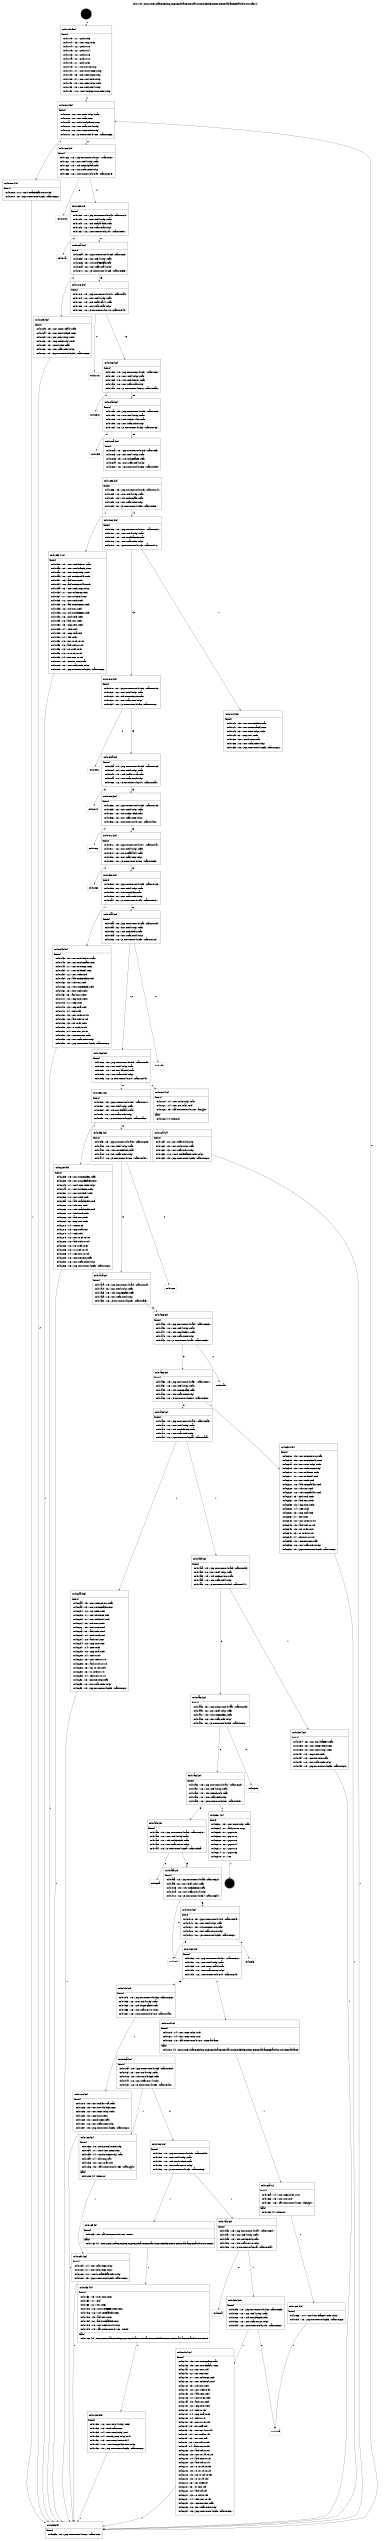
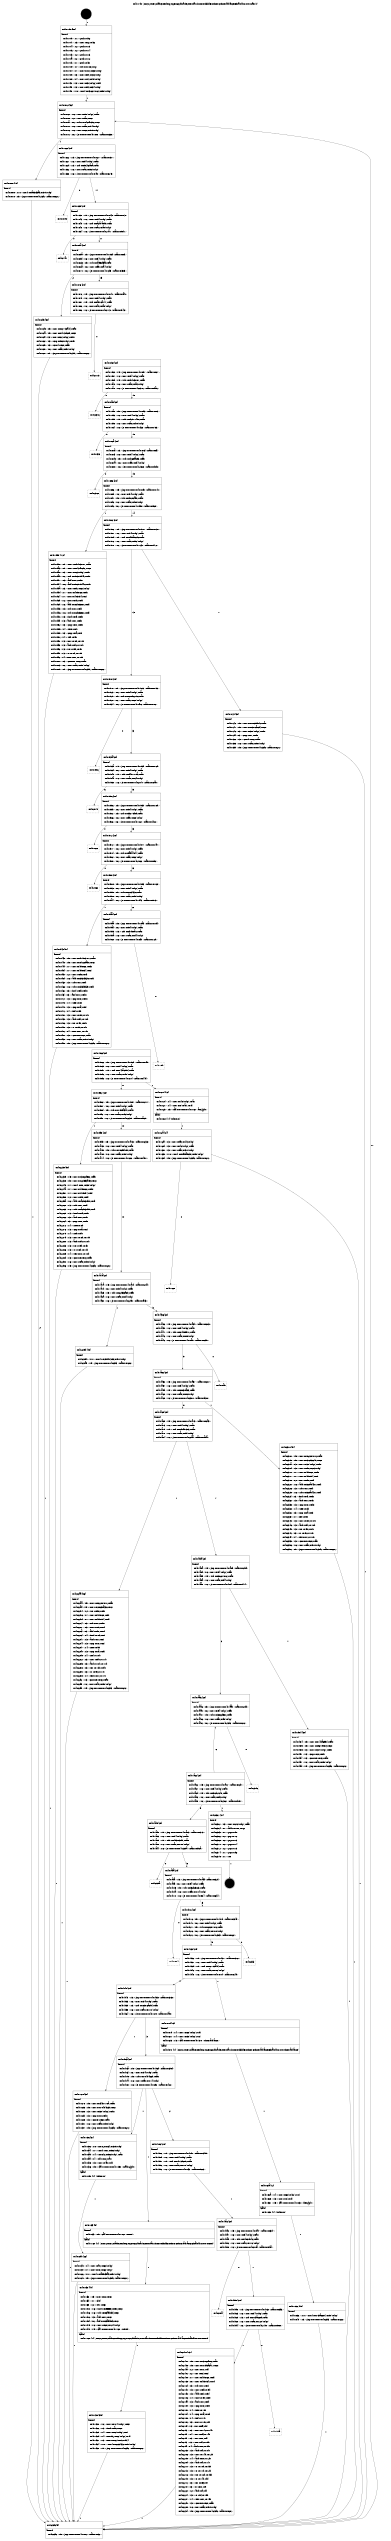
(86, 141) -> none
(115, 336) -> none
none -> (132, 473)
none -> (94, 494)
(126, 996) -> none
none -> (182, 1125)
(148, 1223) -> (176, 1223)
none -> (104, 1357)
none -> (365, 1728)
(219, 1749) -> (214, 1750)
(180, 1947) -> (211, 1942)
(180, 1982) -> (180, 1982)
none -> (146, 2036)
(164, 2197) -> (147, 2155)
(283, 2373) -> (290, 2506)
